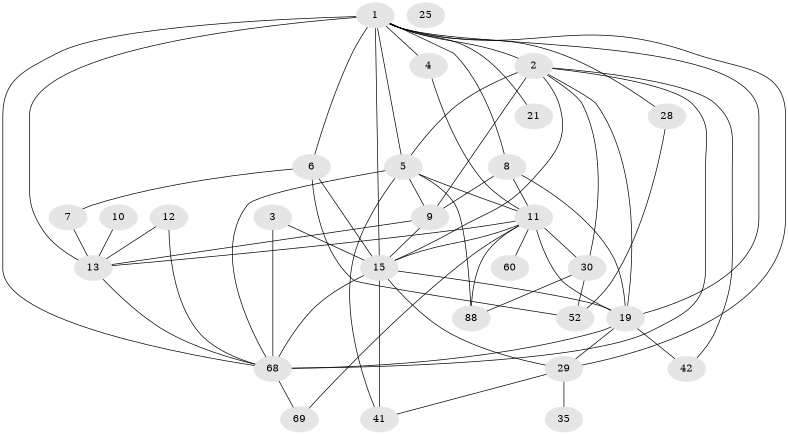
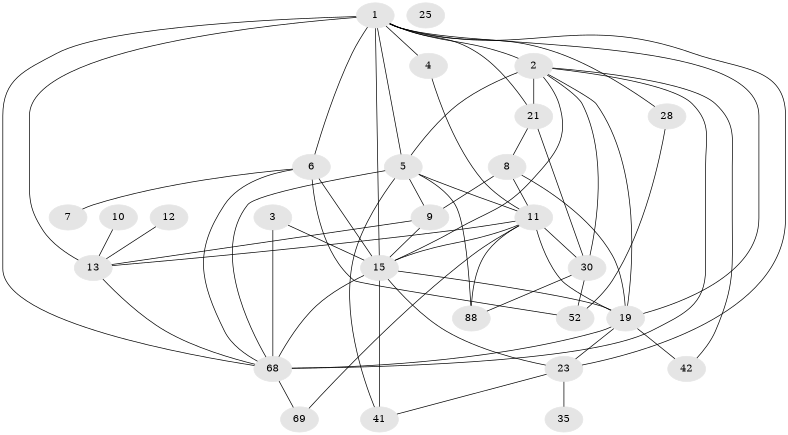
(468, 70) -> (520, 142)
(482, 142) -> (534, 91)
none -> (560, 192)
(81, 243) -> none
(510, 268) -> none
(187, 314) -> (206, 245)
(564, 369) -> (564, 369)
